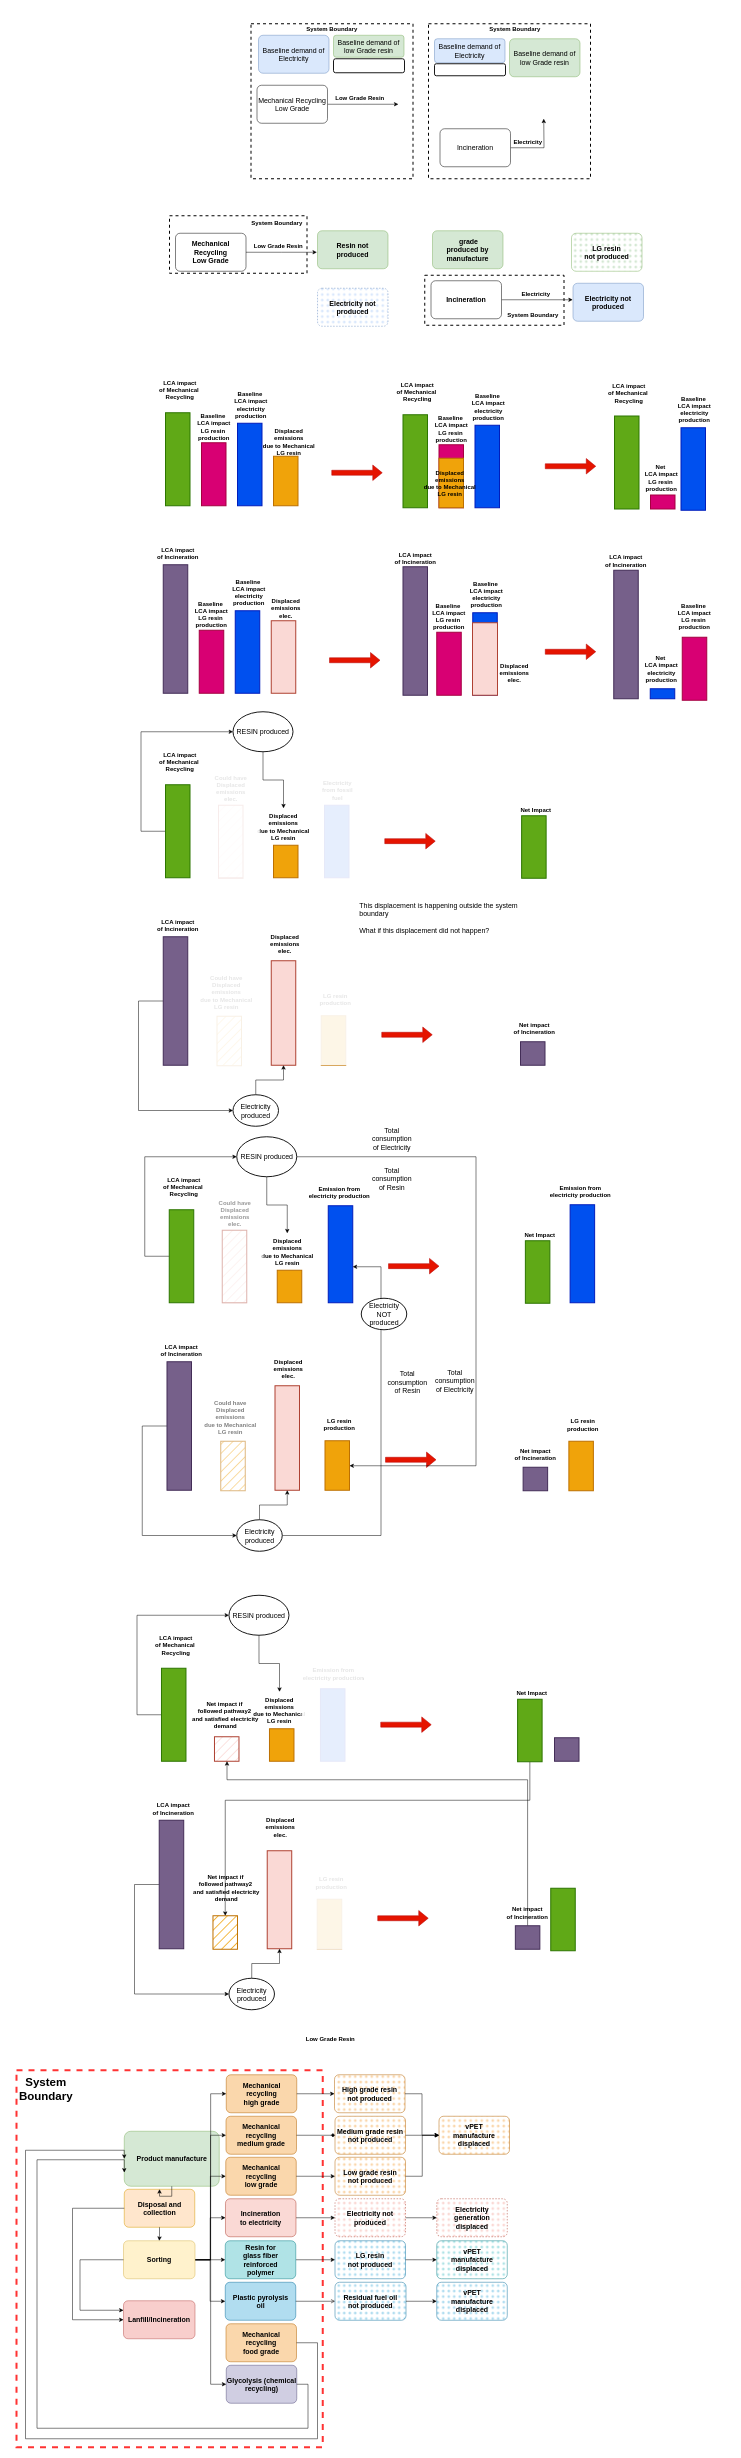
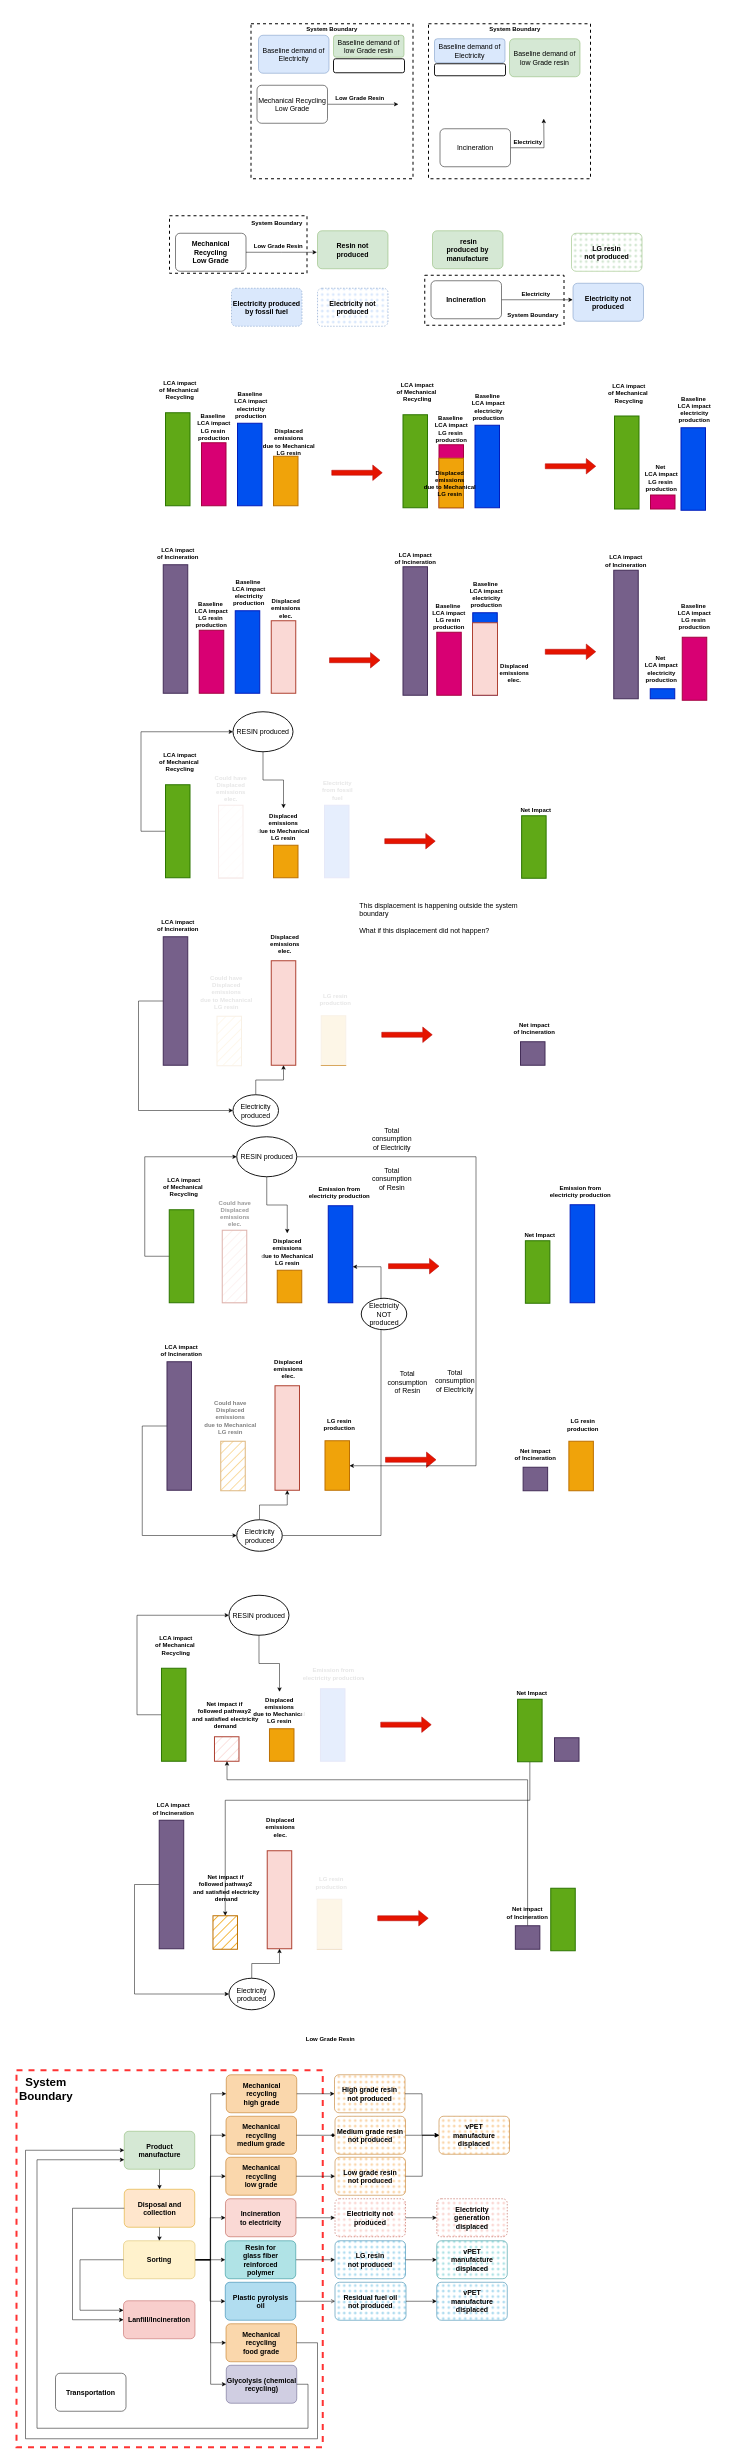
(468, 250) -> (468, 250)
none -> (267, 307)
(172, 2159) -> (159, 2150)
none -> (222, 2343)
none -> (91, 2392)
